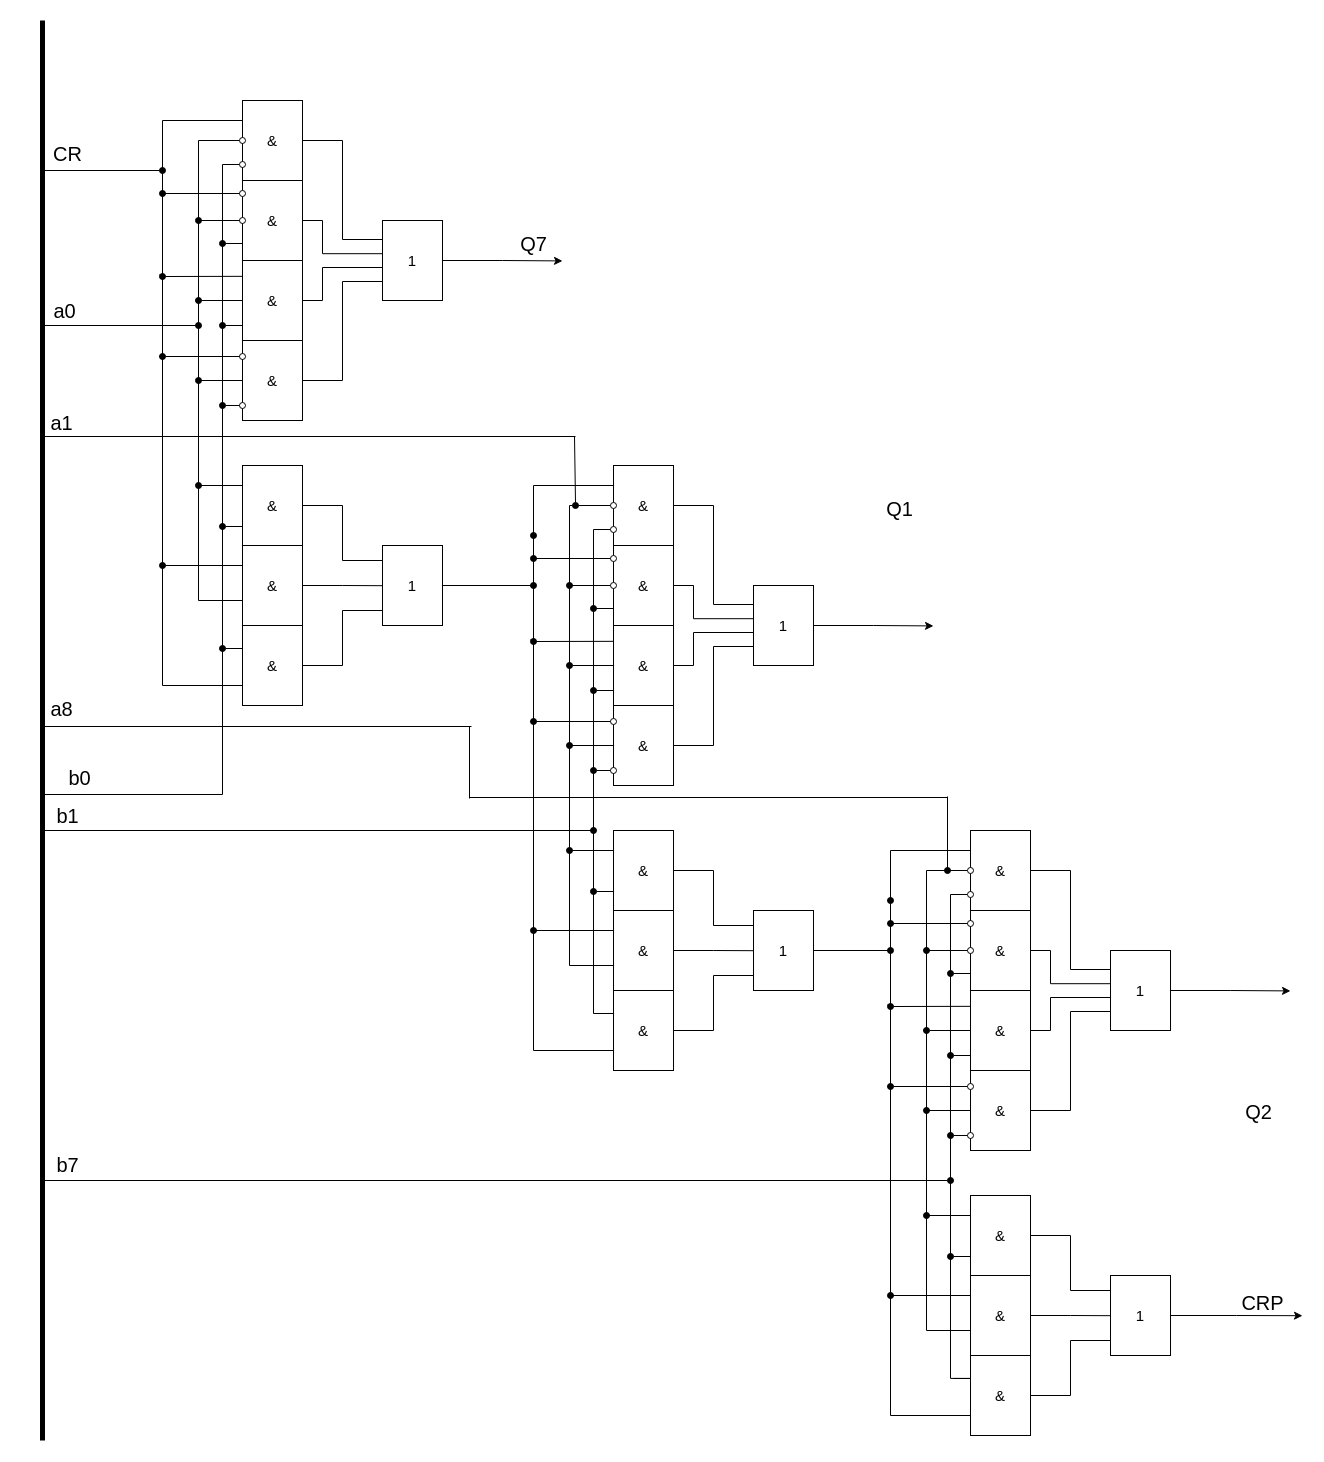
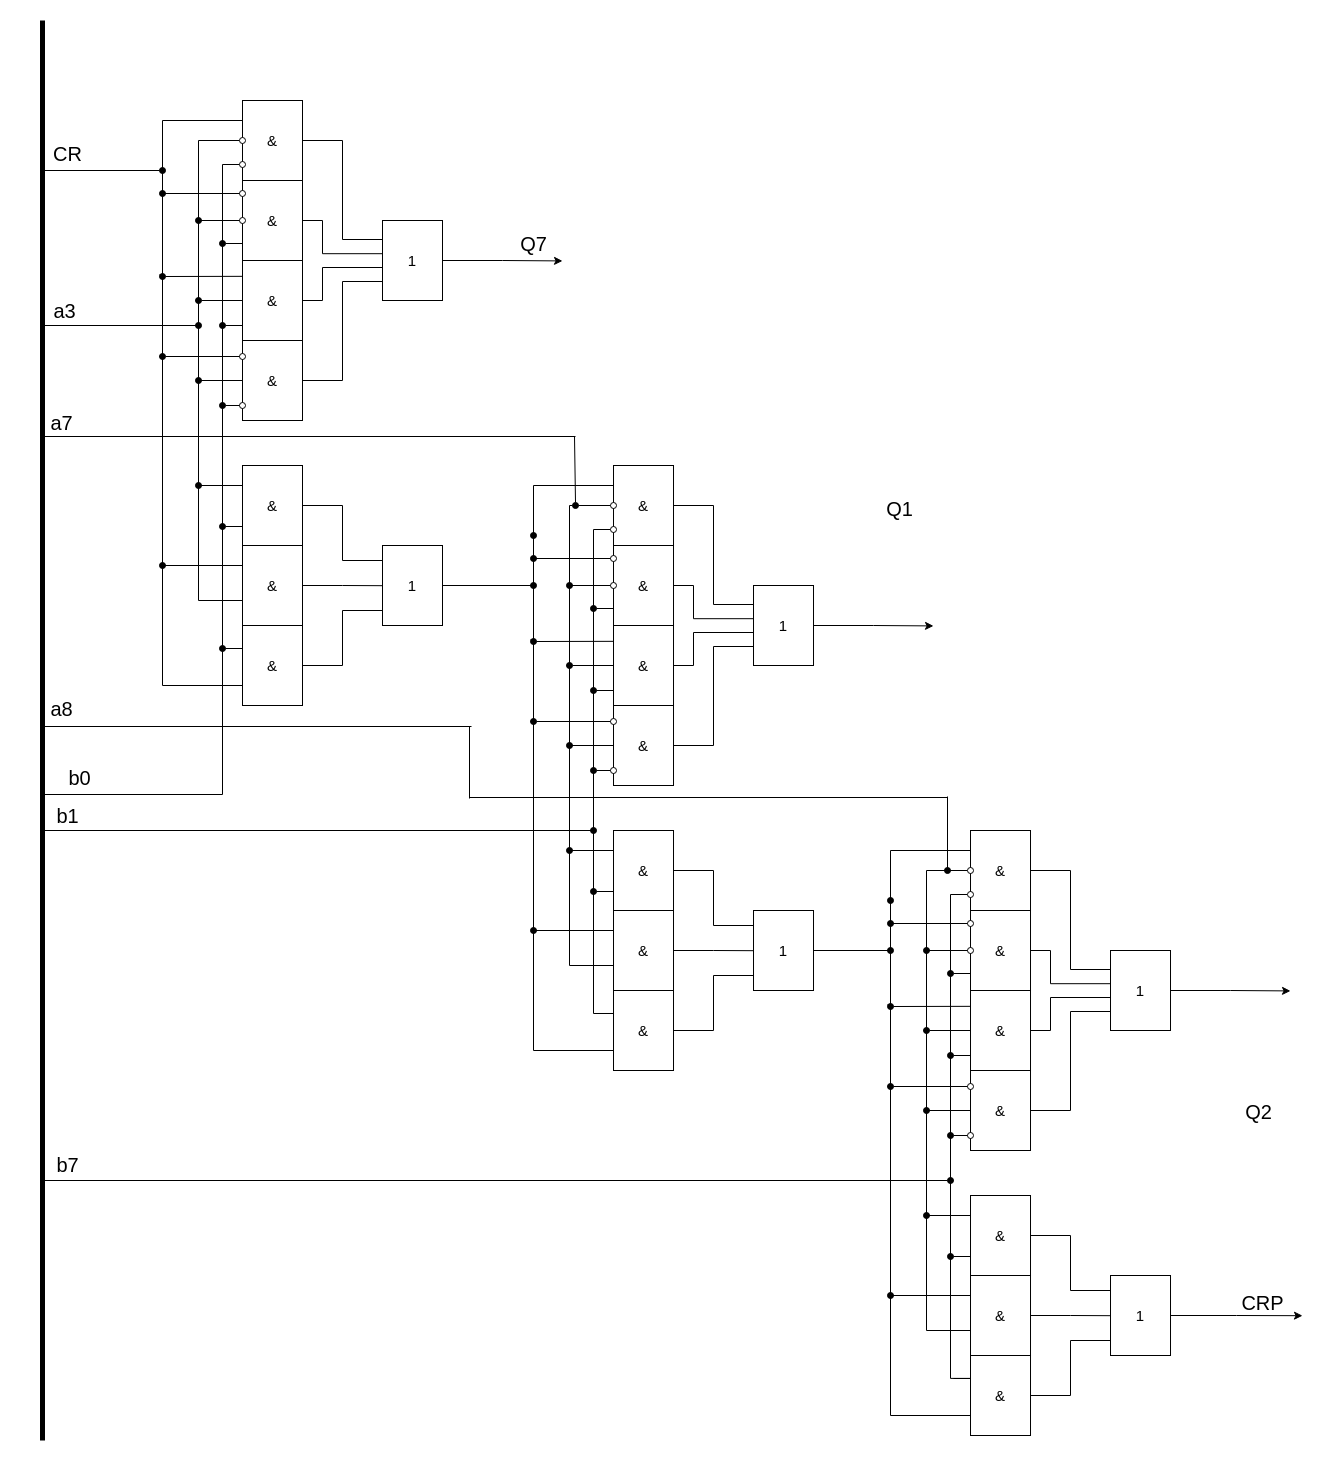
(65, 311) -> (65, 311)
(62, 423) -> (62, 423)
